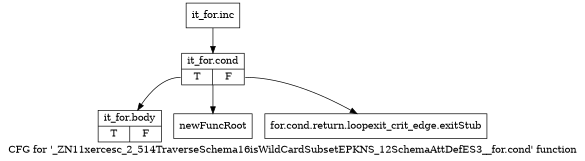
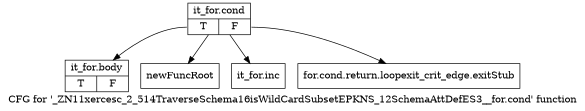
(213, 37) -> (238, 46)
